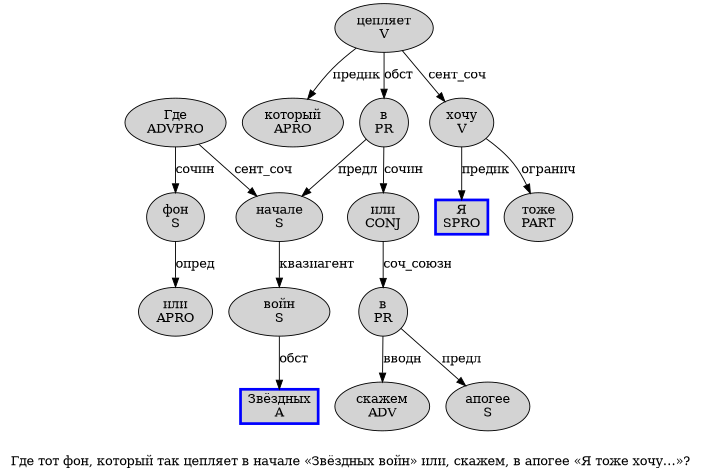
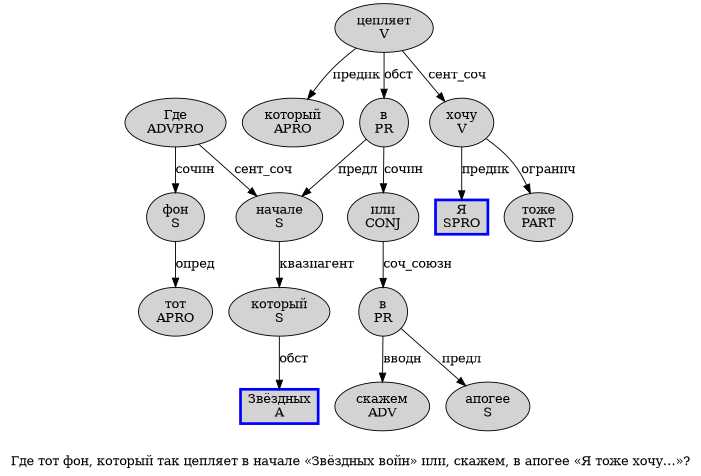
(176, 312) -> (176, 312)
(279, 312) -> (279, 312)
